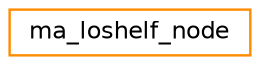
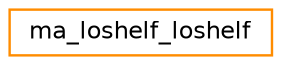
(130, 32) -> (141, 32)
